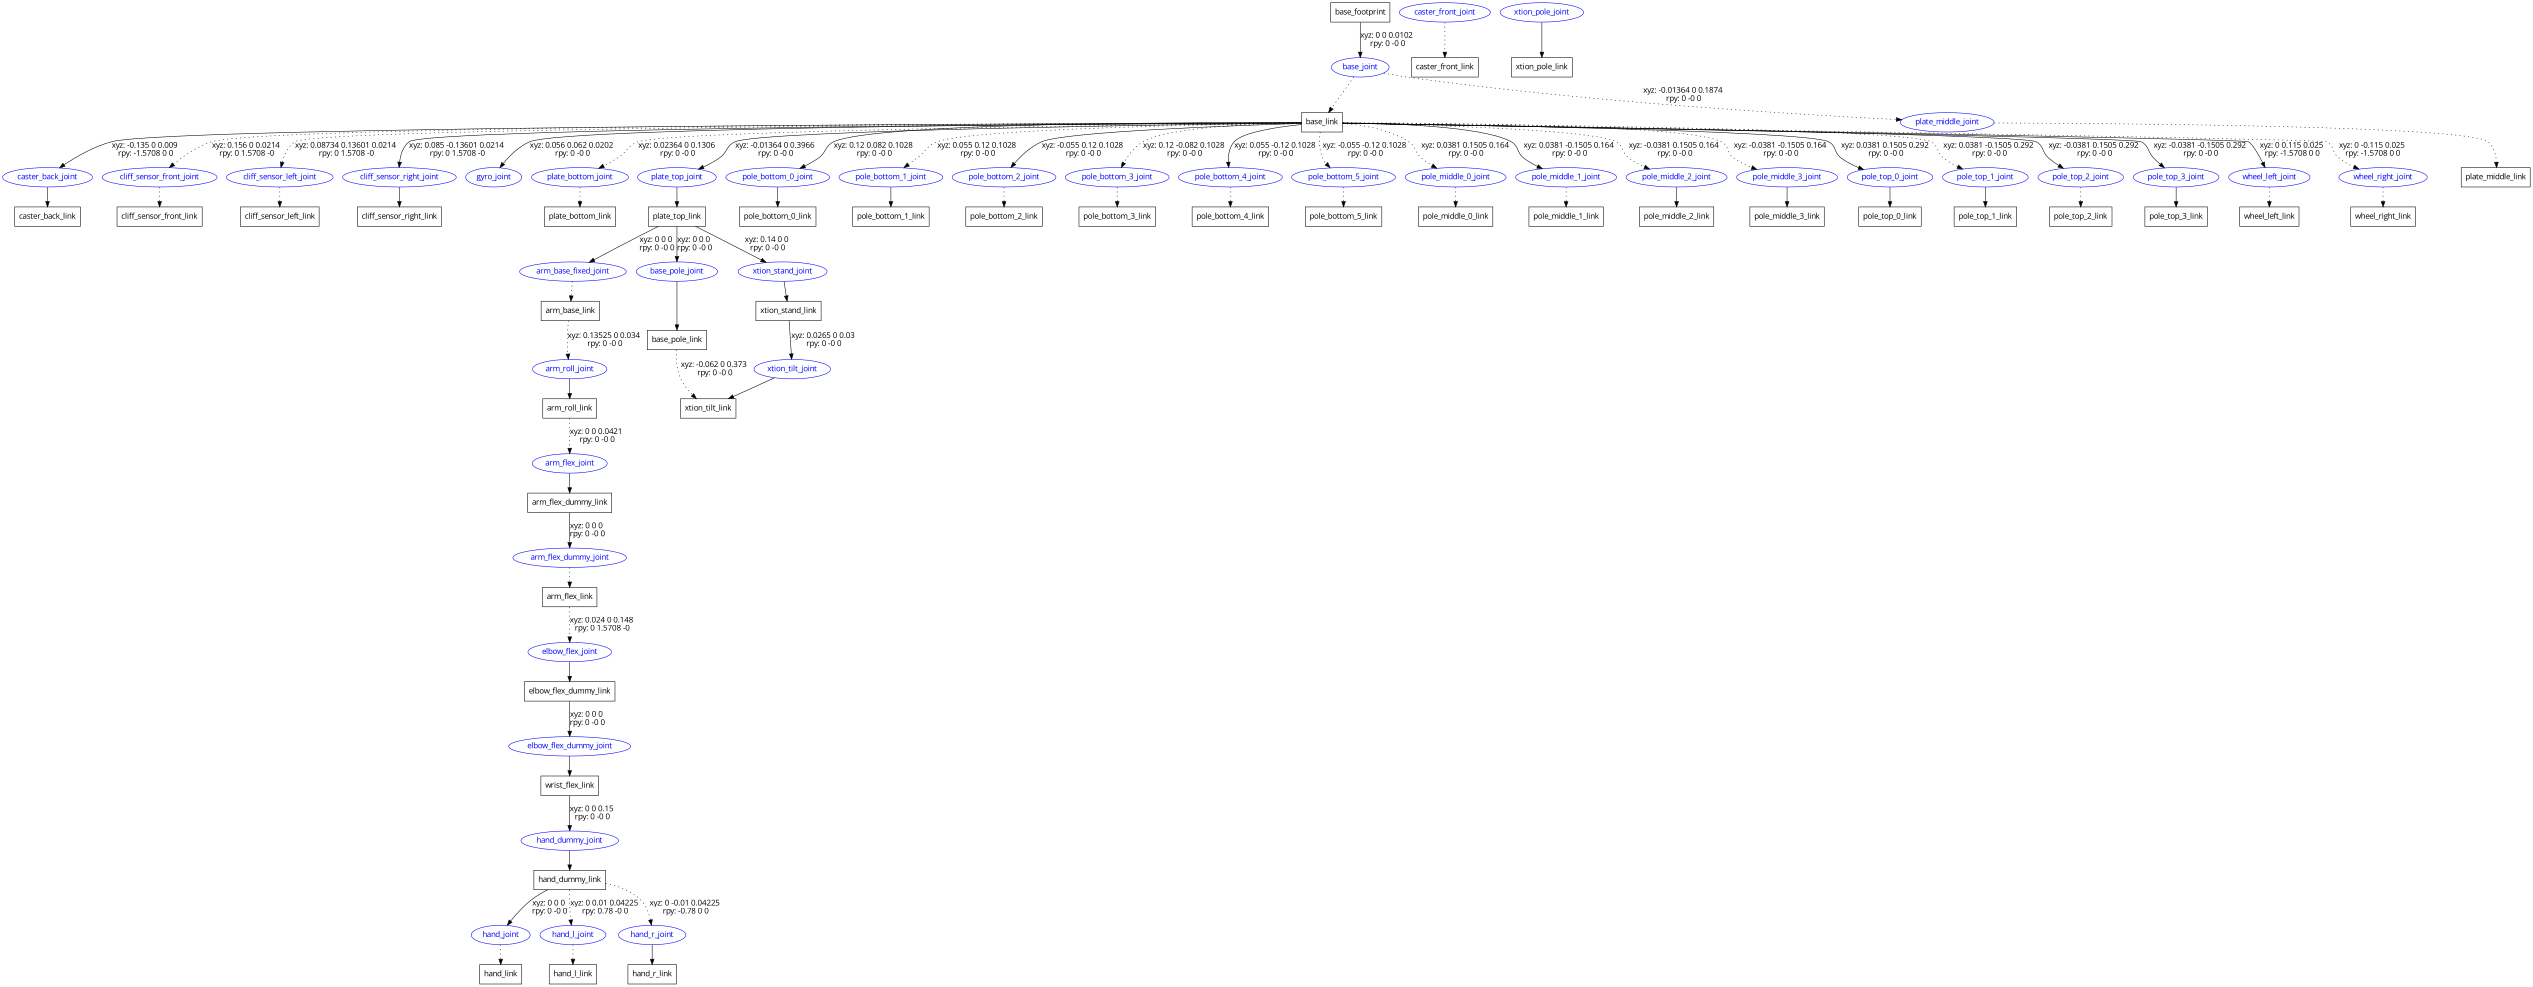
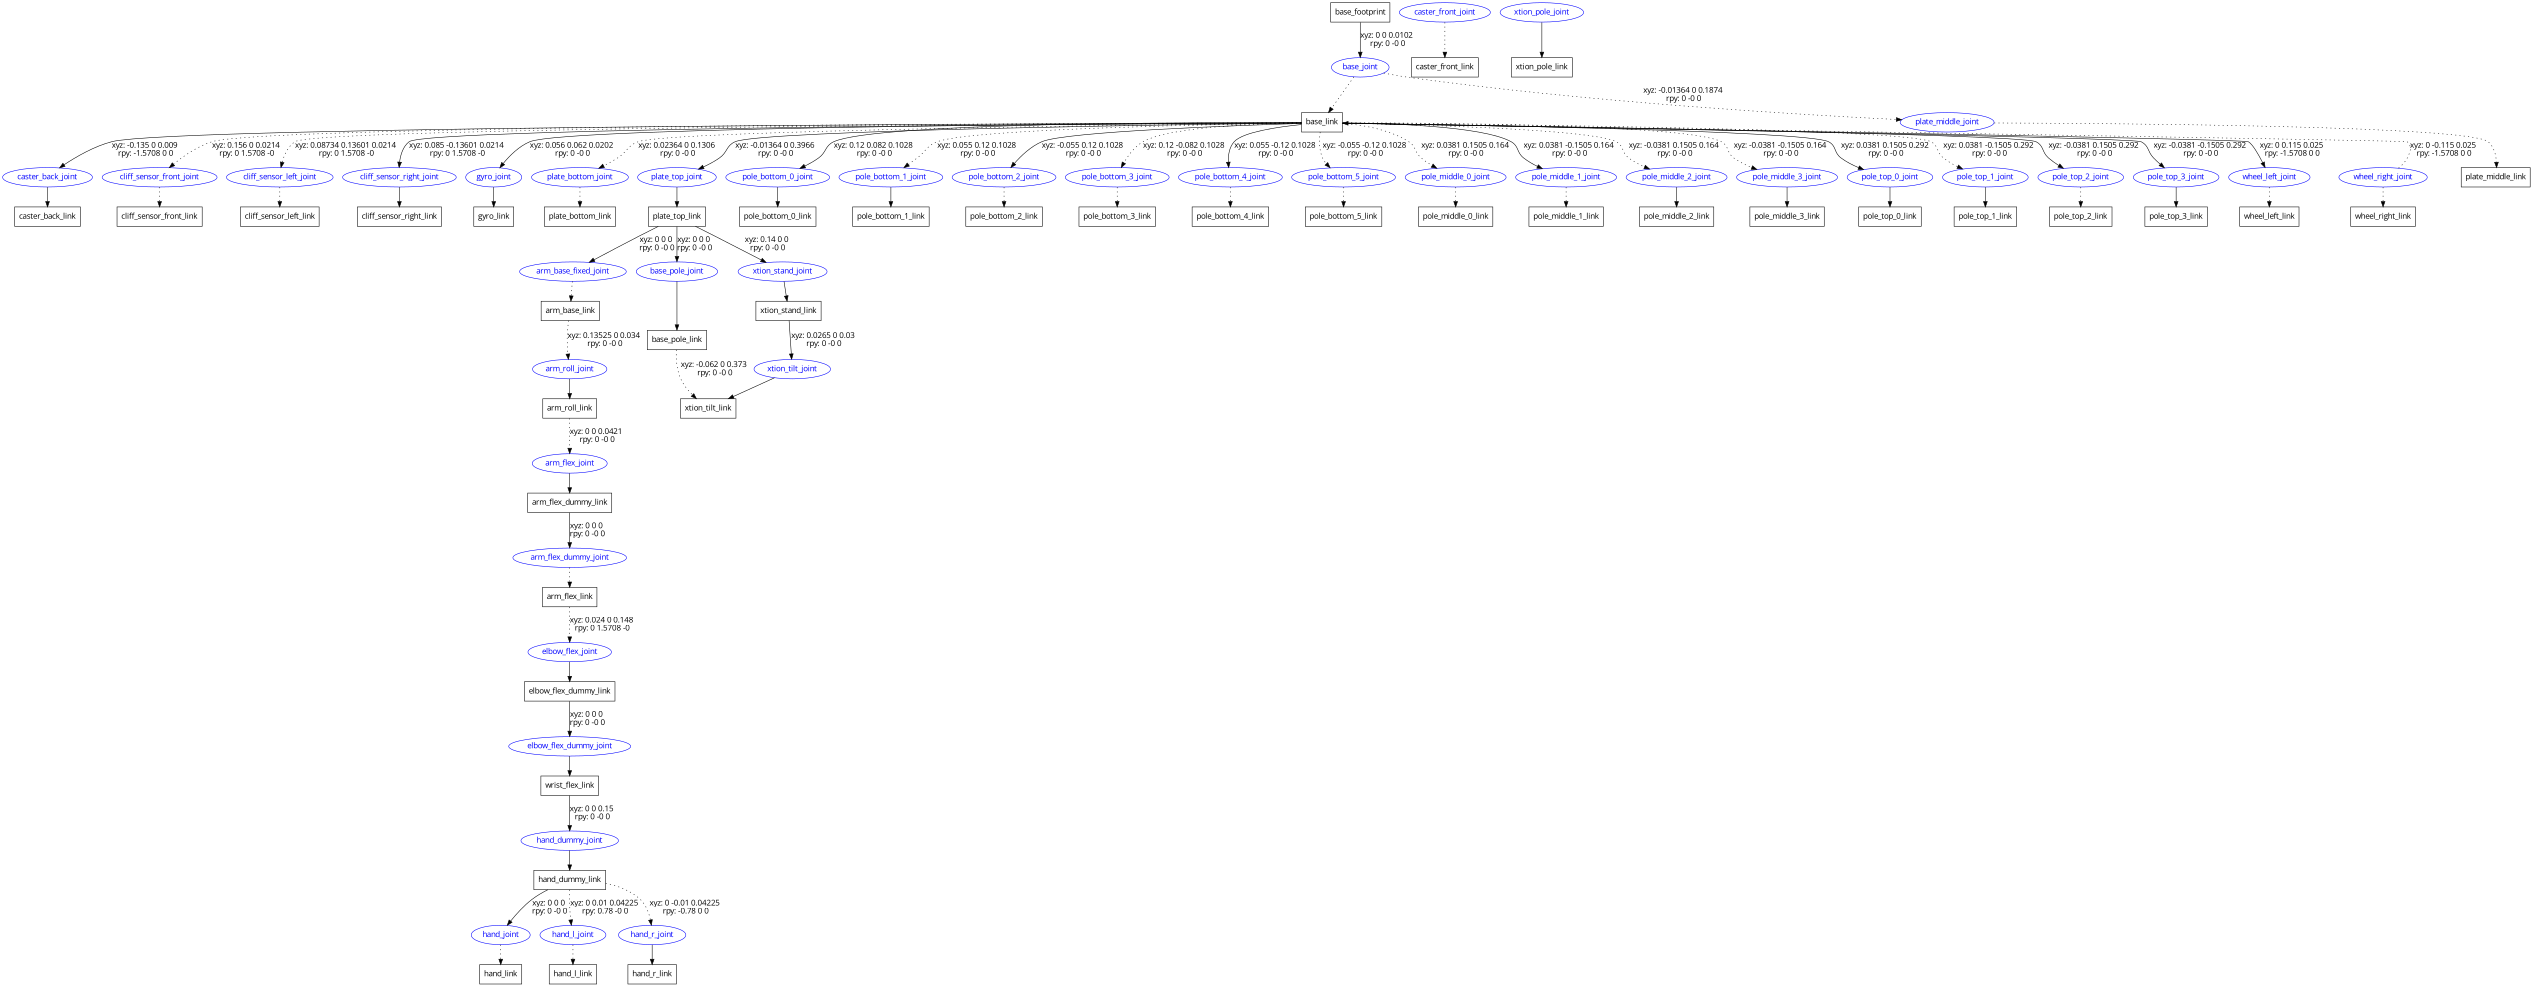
(1854, 132) -> (1893, 132)
none -> (494, 217)
